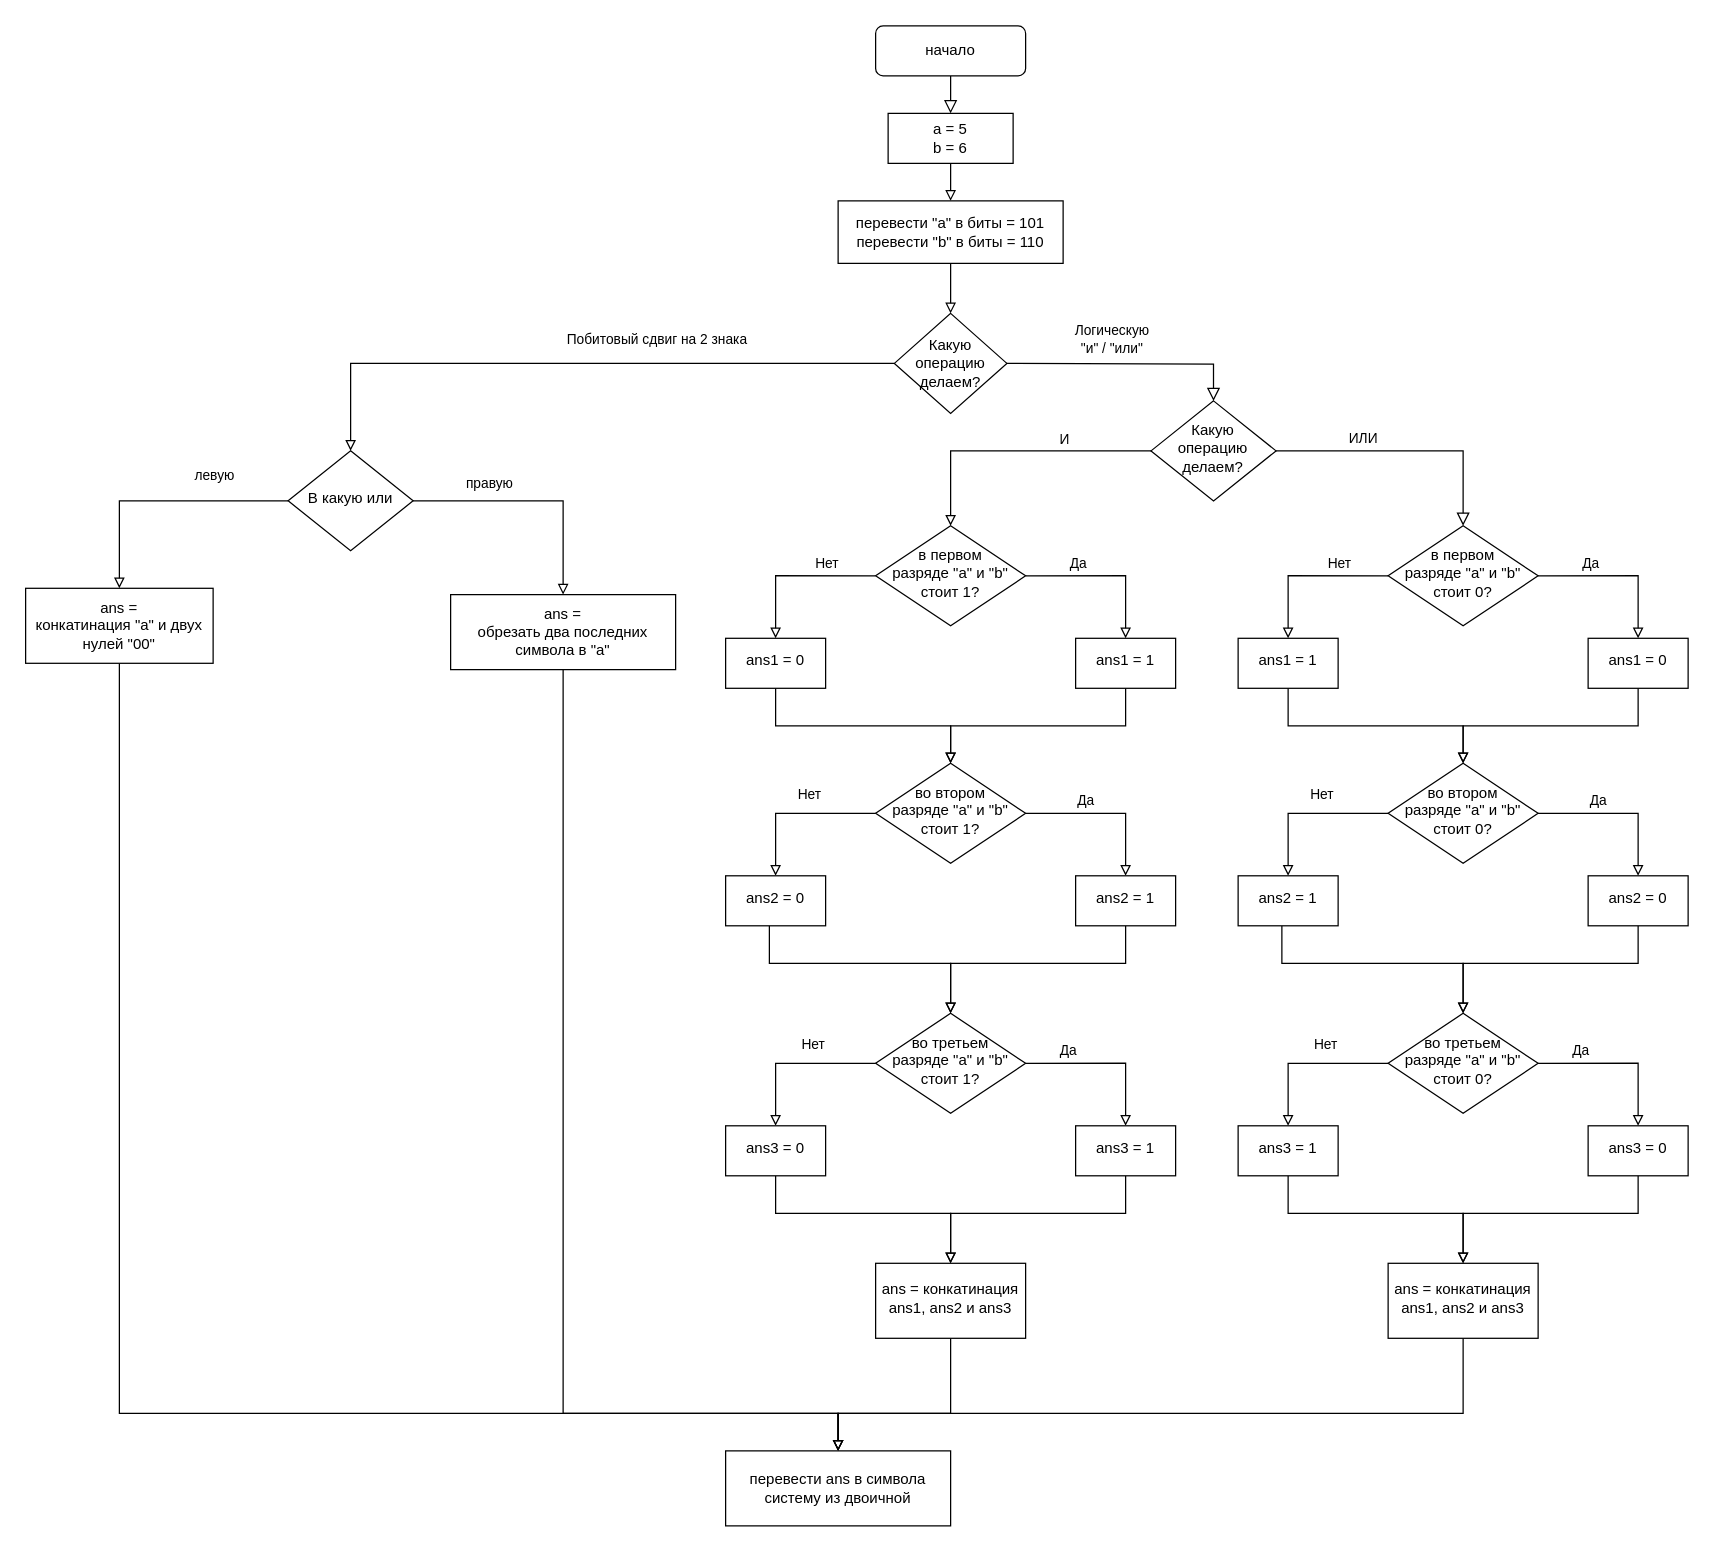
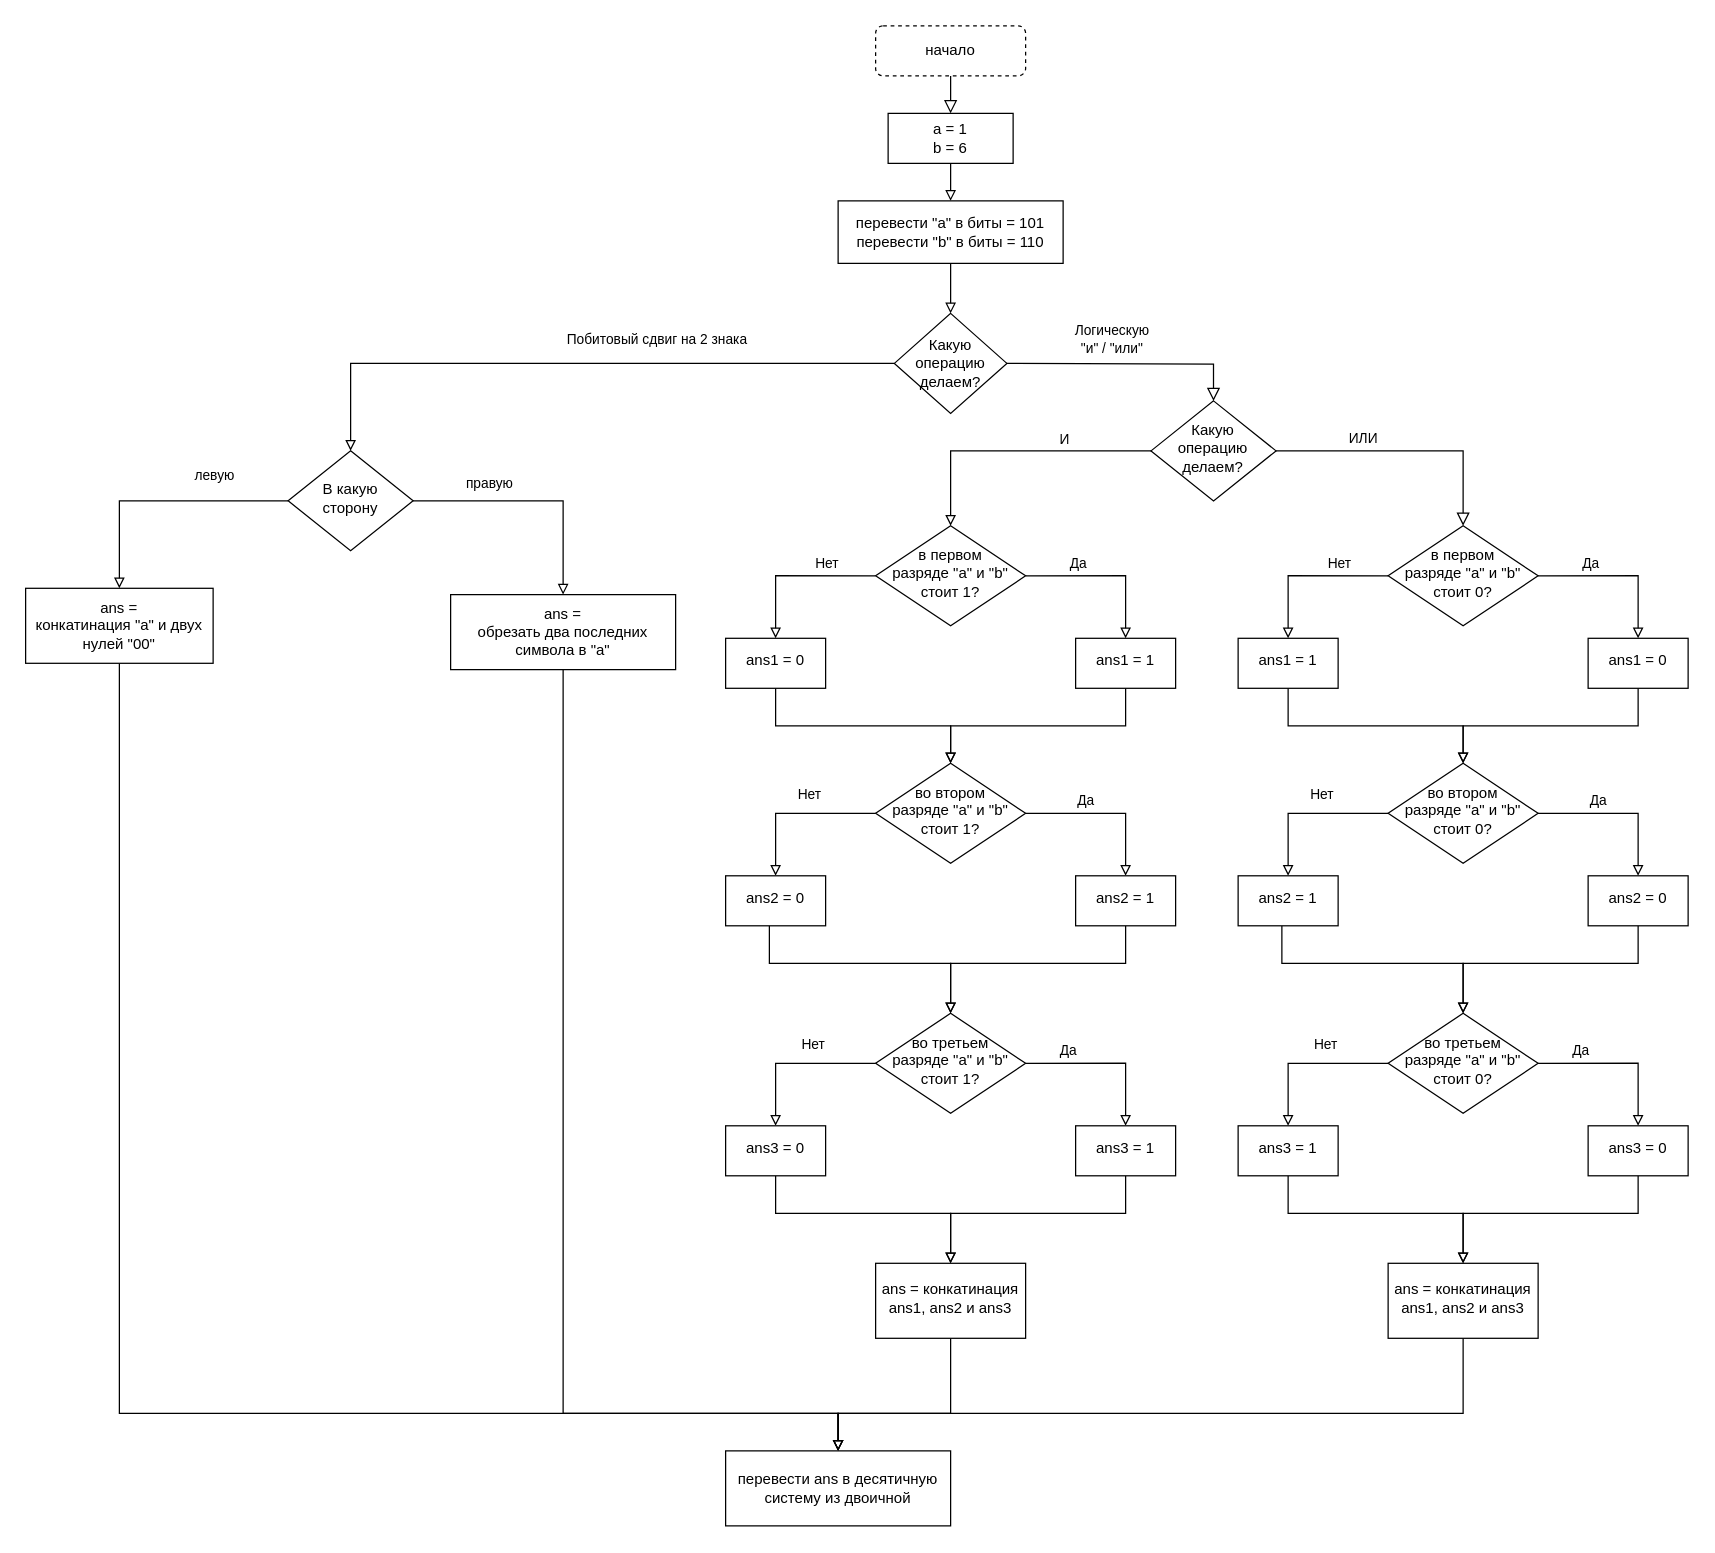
(951, 51) -> (951, 51)
(951, 138) -> (951, 138)
(351, 498) -> (351, 498)
(838, 1488) -> (838, 1488)
